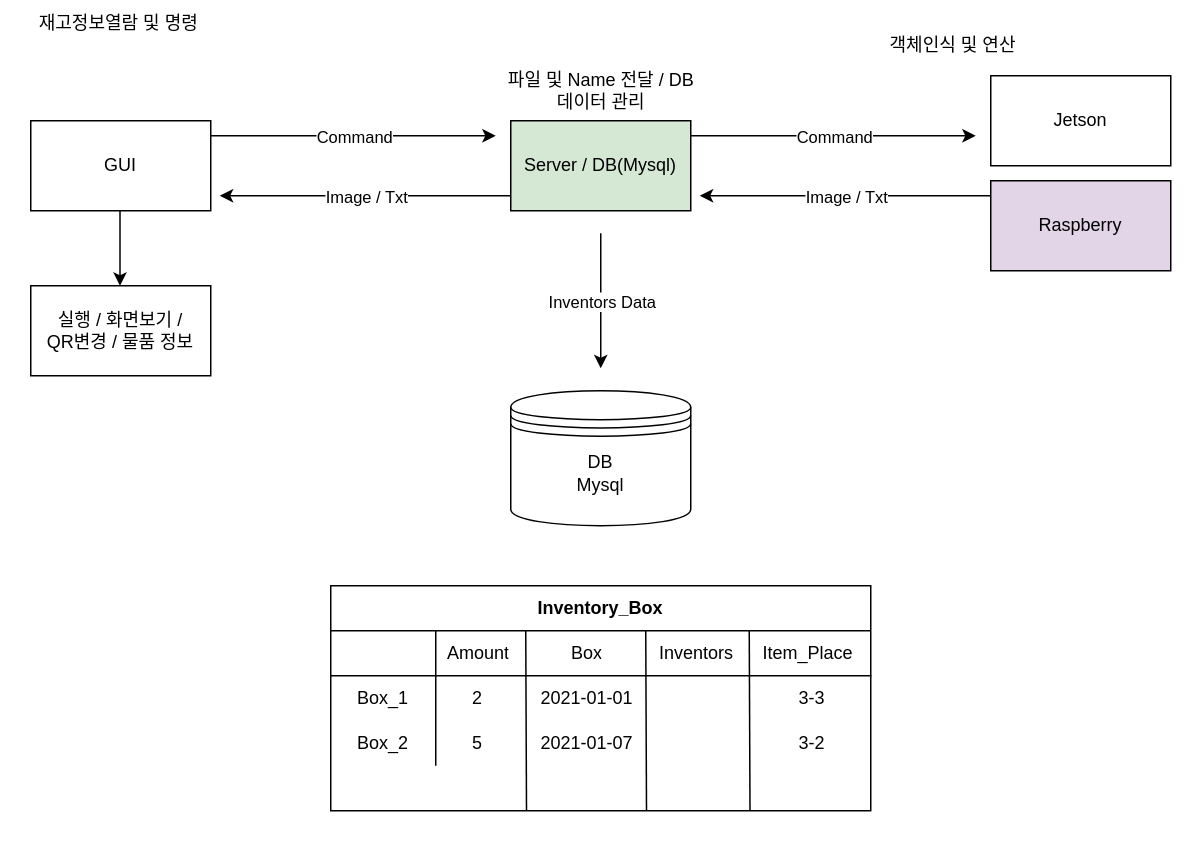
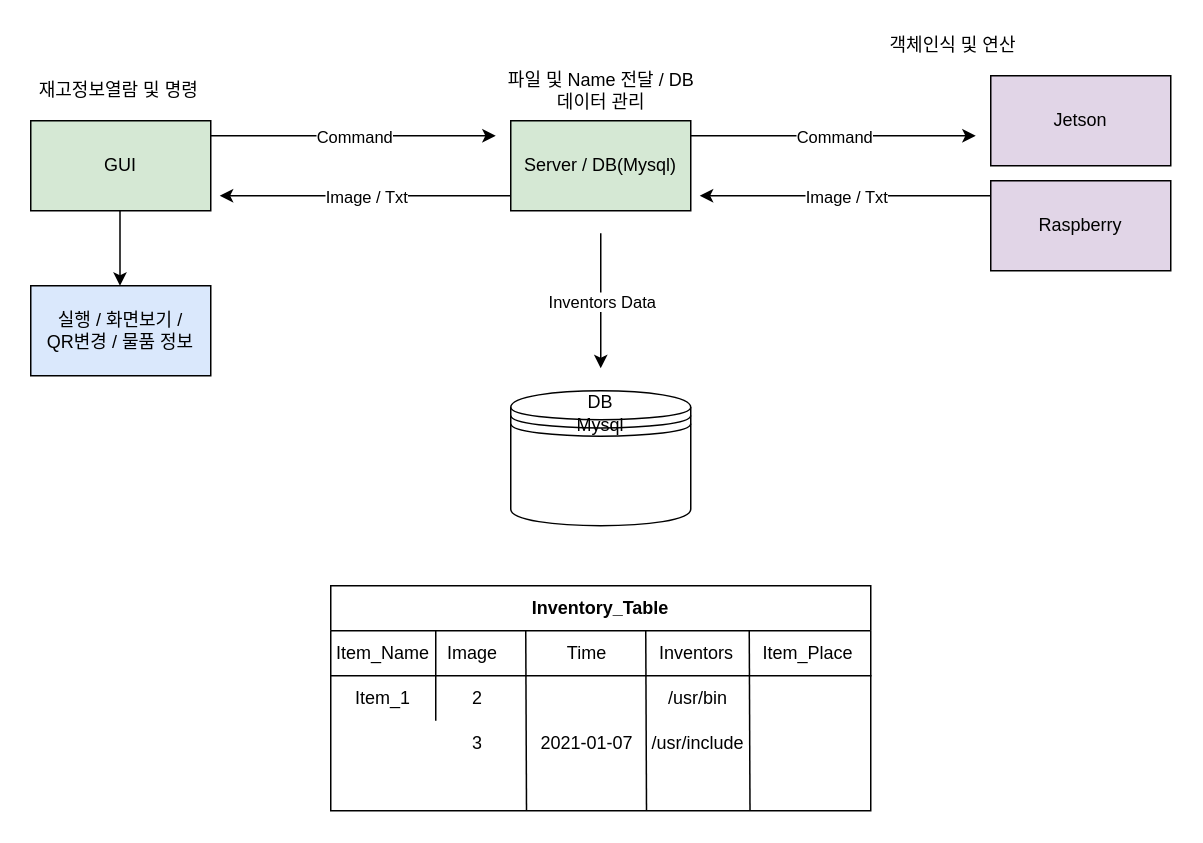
(121, 23) -> (121, 91)
(1081, 121) -> (1081, 121)
(121, 166) -> (121, 166)
(121, 331) -> (121, 331)
(601, 473) -> (601, 413)
(601, 608) -> (601, 608)
none -> (383, 653)
(478, 653) -> (473, 653)
(587, 653) -> (587, 653)
(383, 698) -> (383, 698)
(587, 698) -> none
none -> (698, 698)
(812, 698) -> none
(383, 743) -> none
(453, 743) -> (453, 743)
none -> (698, 743)
(812, 743) -> none
